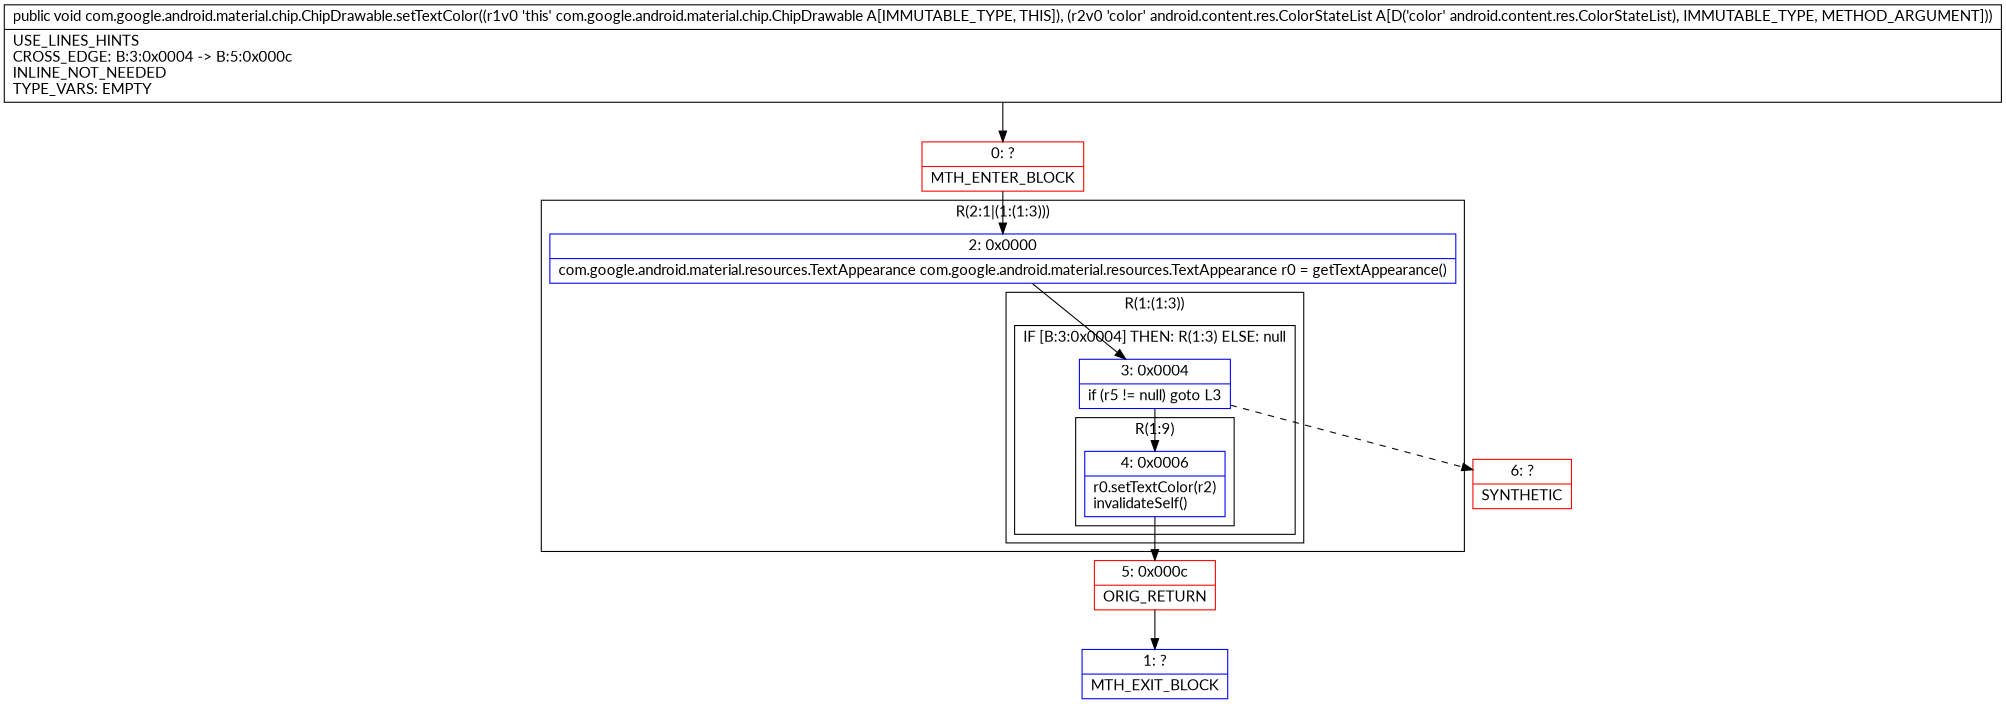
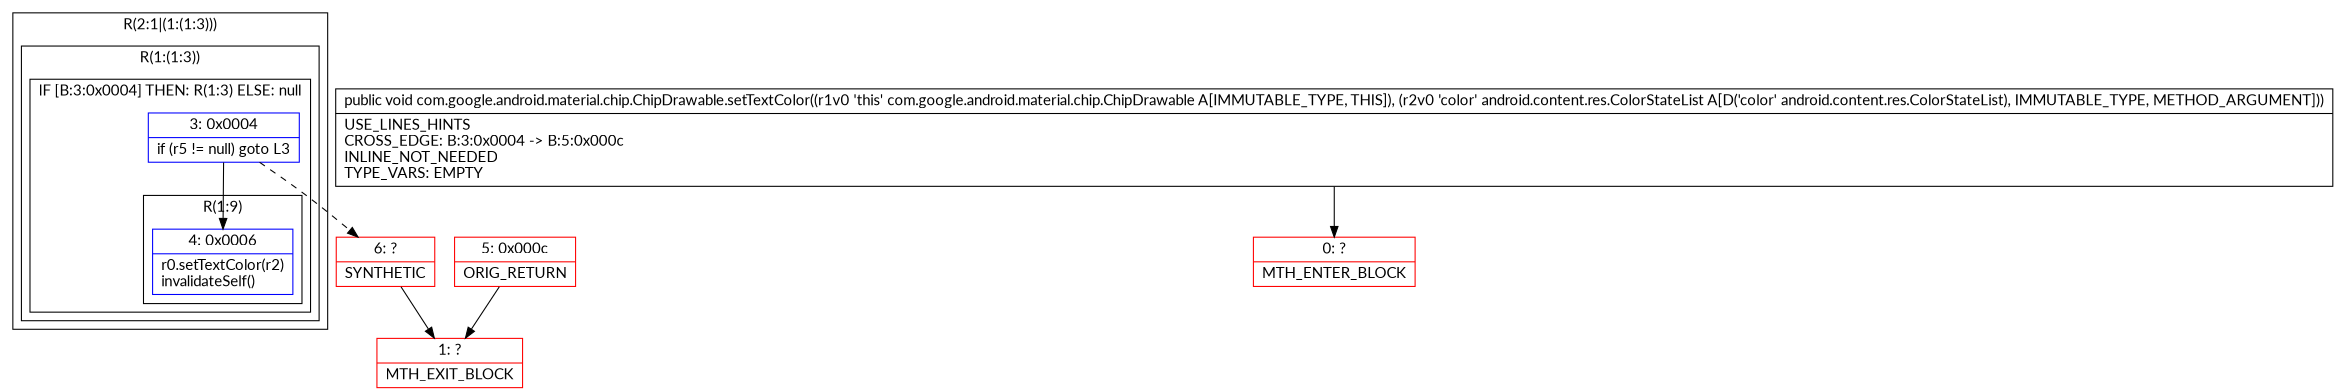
(1003, 259) -> none
none -> (415, 308)
(1155, 533) -> none
(1155, 674) -> (450, 363)
